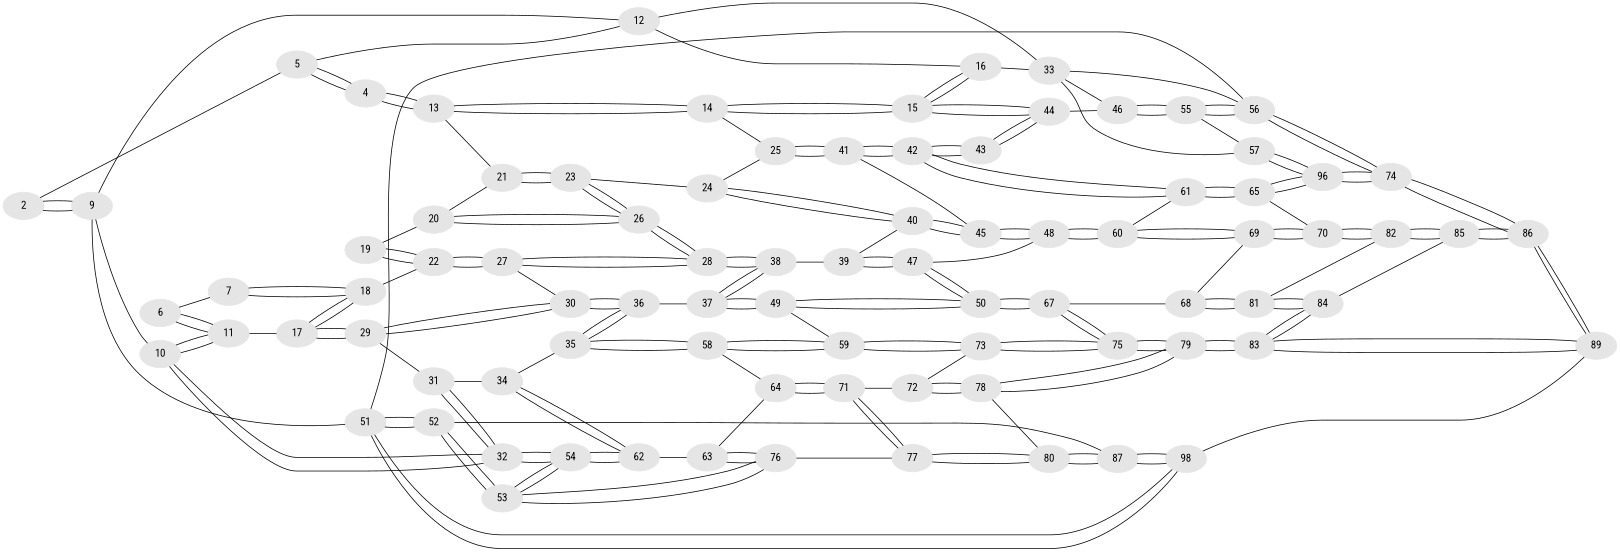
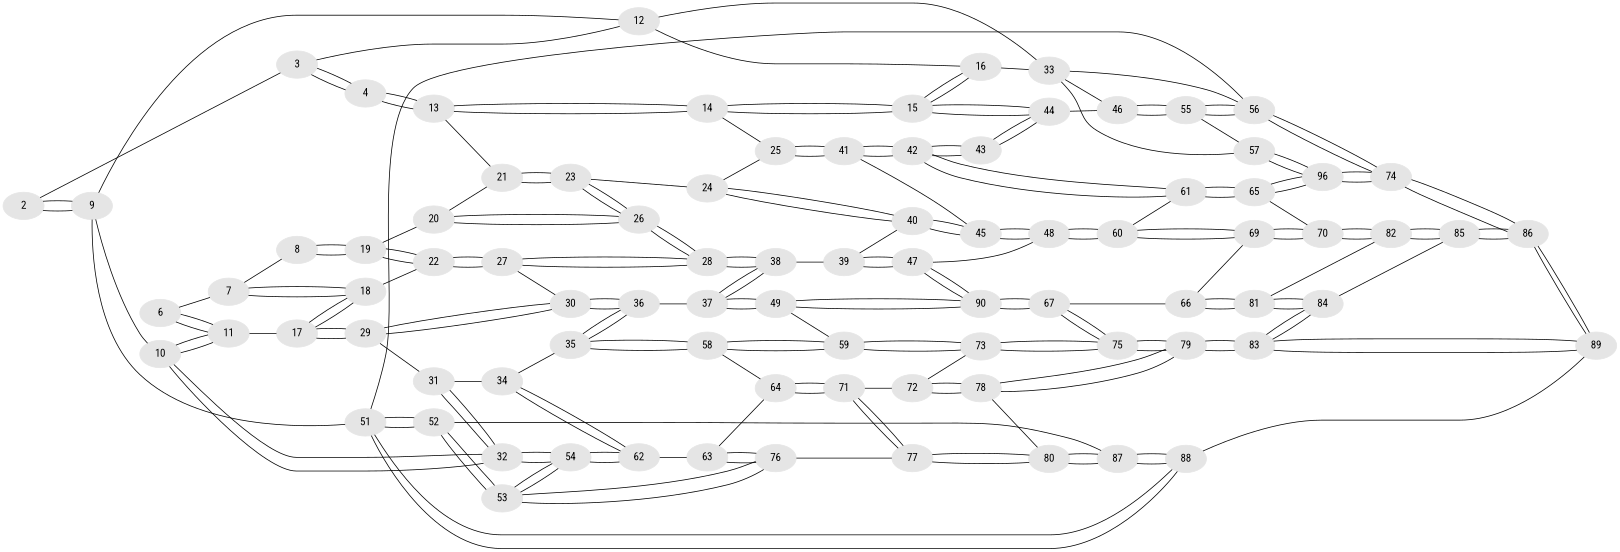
(297, 65) -> (297, 65)
none -> (297, 250)
(981, 304) -> (981, 304)
(1186, 304) -> (1186, 304)
(1186, 459) -> (1186, 459)
